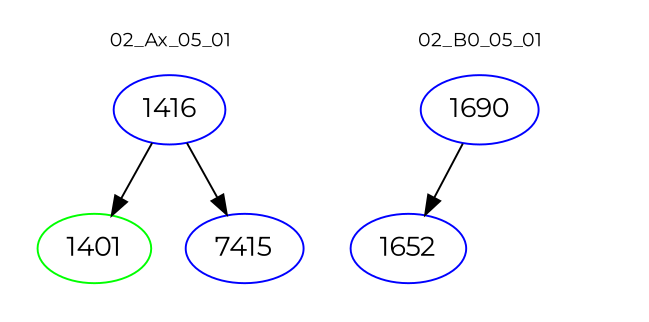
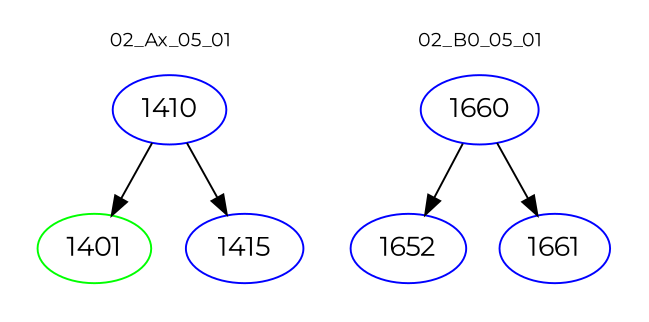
(170, 110) -> (170, 110)
(480, 110) -> (480, 110)
(245, 249) -> (245, 249)
none -> (555, 249)
